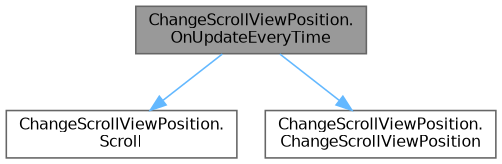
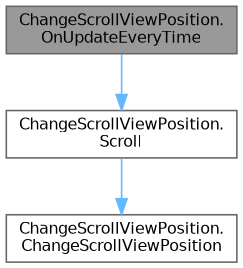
(309, 77) -> (122, 178)
